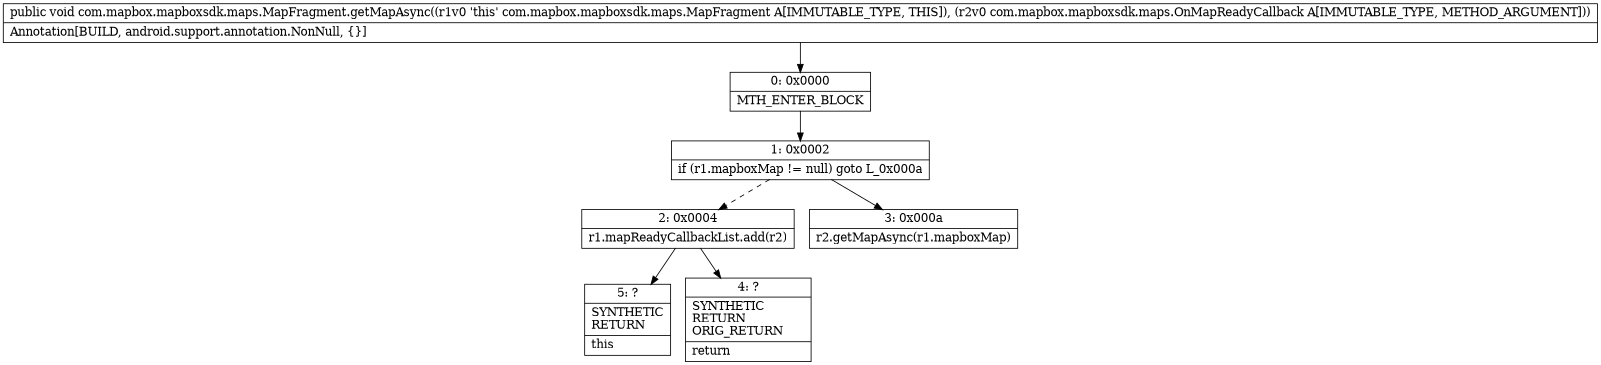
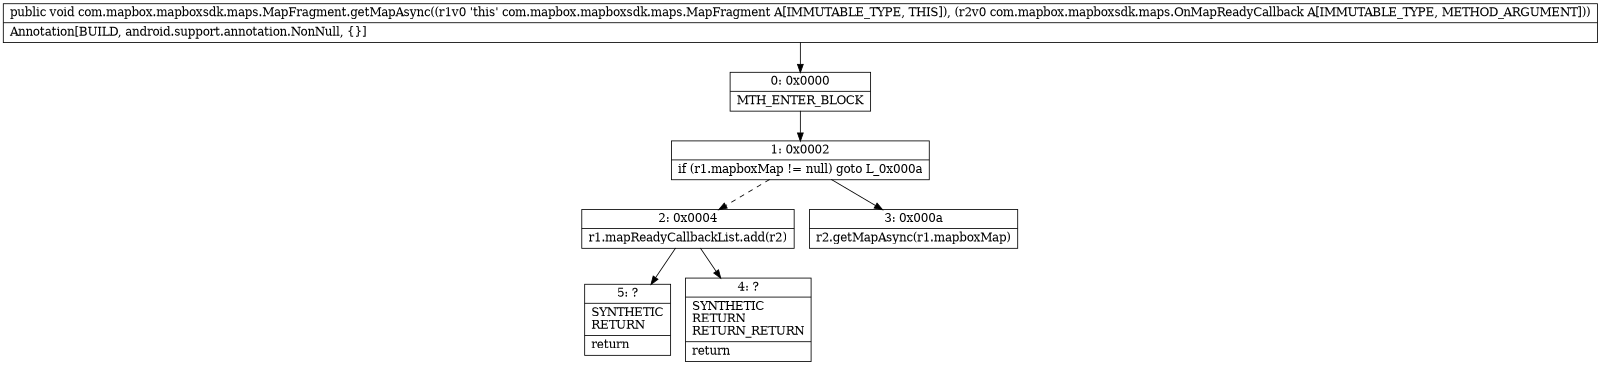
(738, 331) -> (748, 331)
(603, 345) -> (610, 345)
